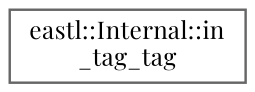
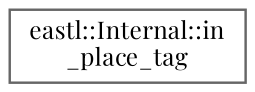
(128, 46) -> (128, 46)
